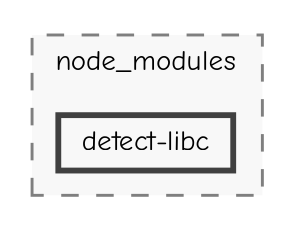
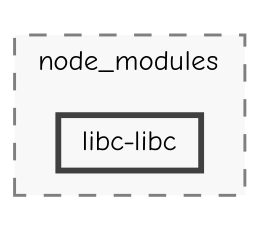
(146, 143) -> (130, 143)
